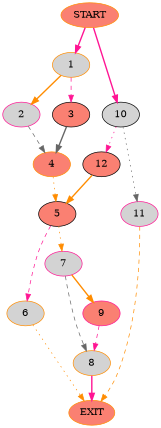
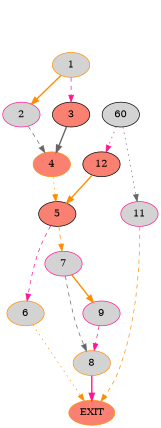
(90, 15) -> none
(121, 115) -> (121, 115)
(60, 235) -> (60, 235)
(101, 313) -> (101, 313)
